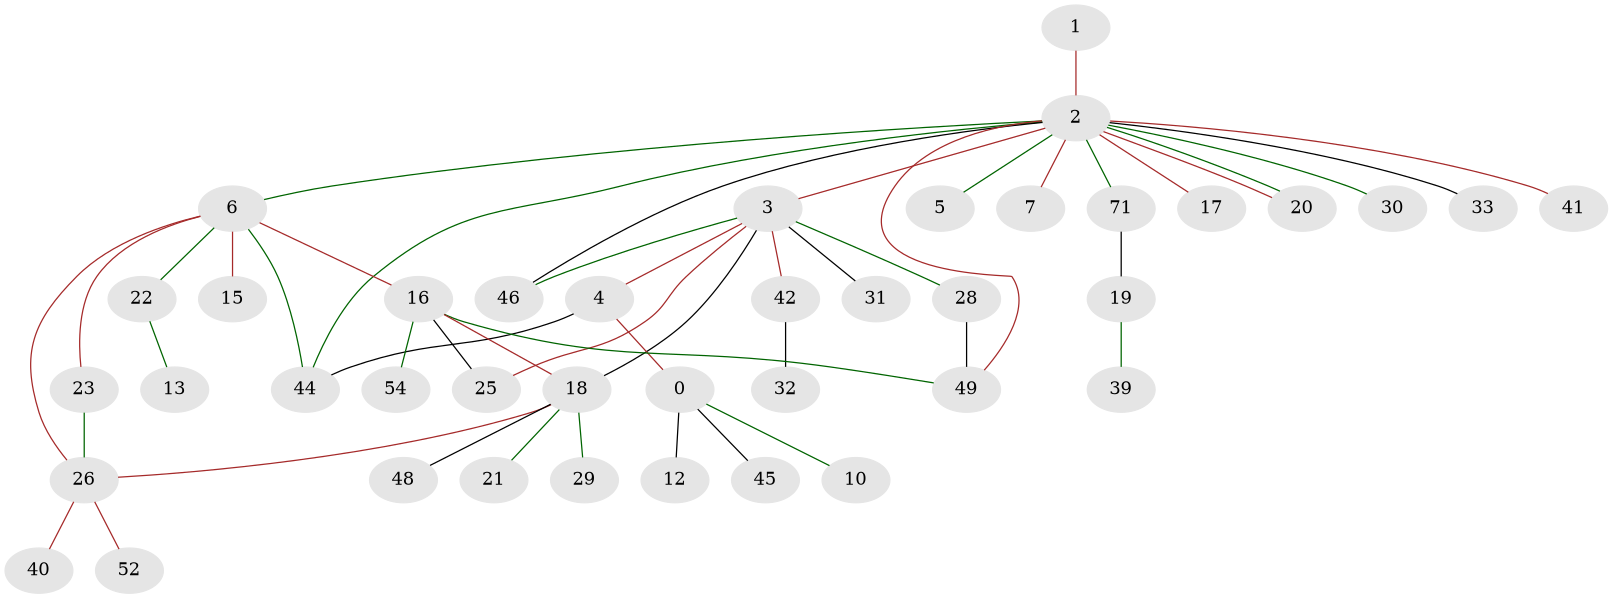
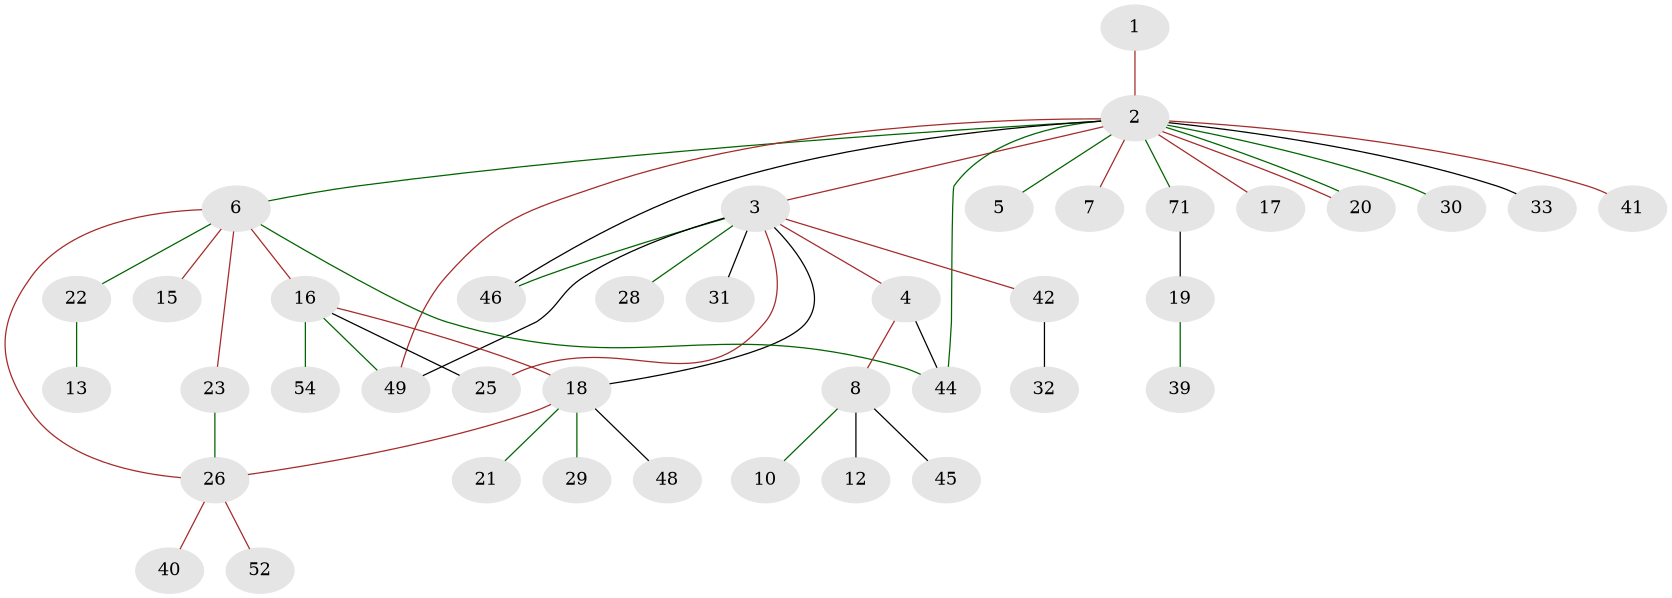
(967, 345) -> (569, 289)
(680, 390) -> (856, 390)
